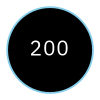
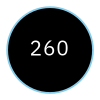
(50, 50) -> (50, 50)
